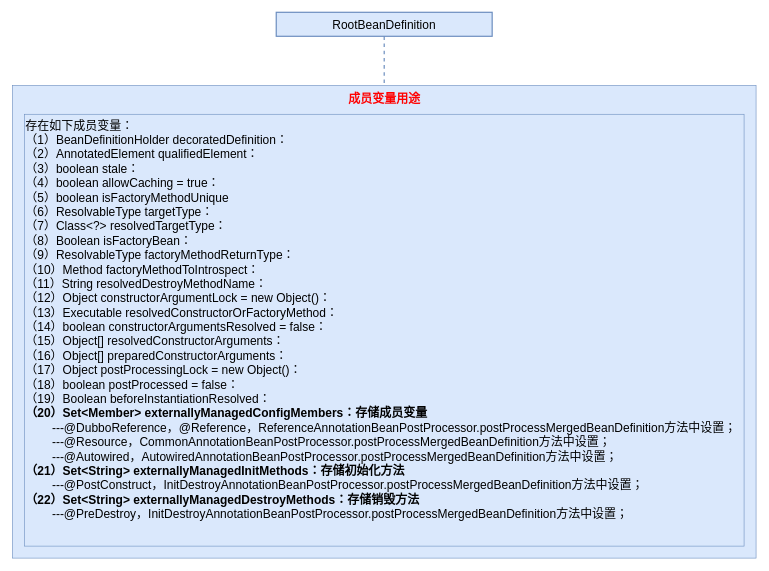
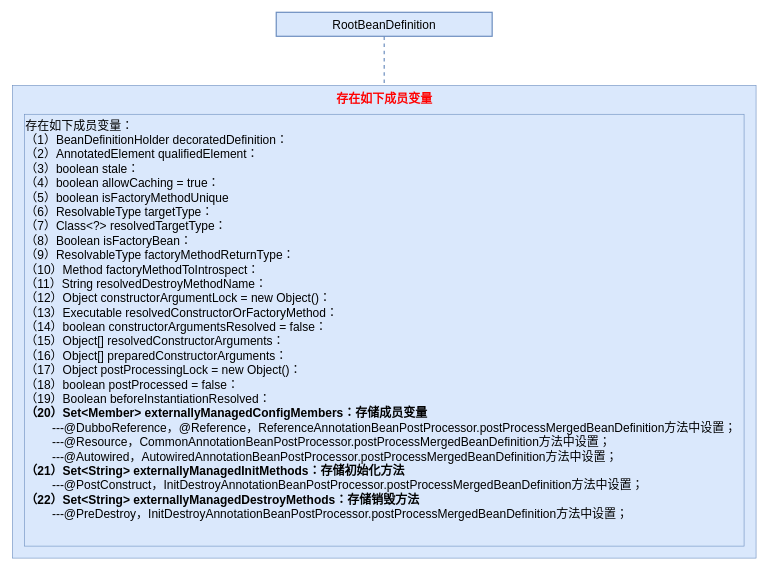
(385, 98) -> (385, 98)
